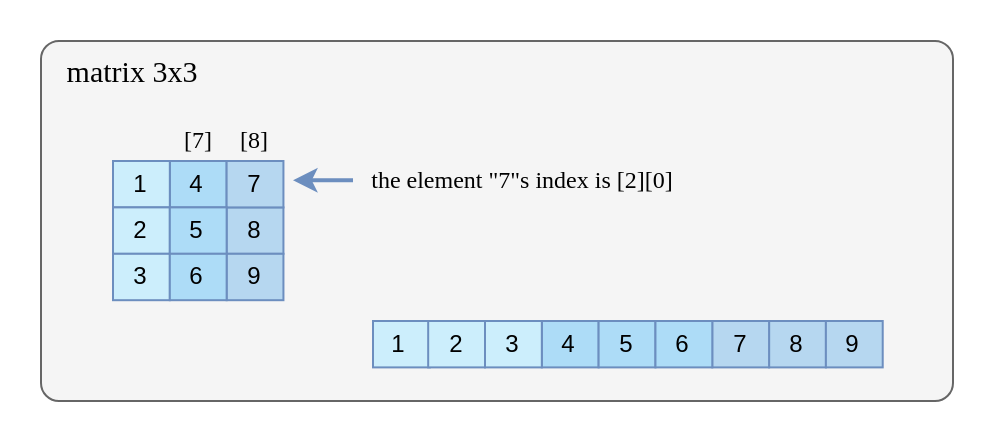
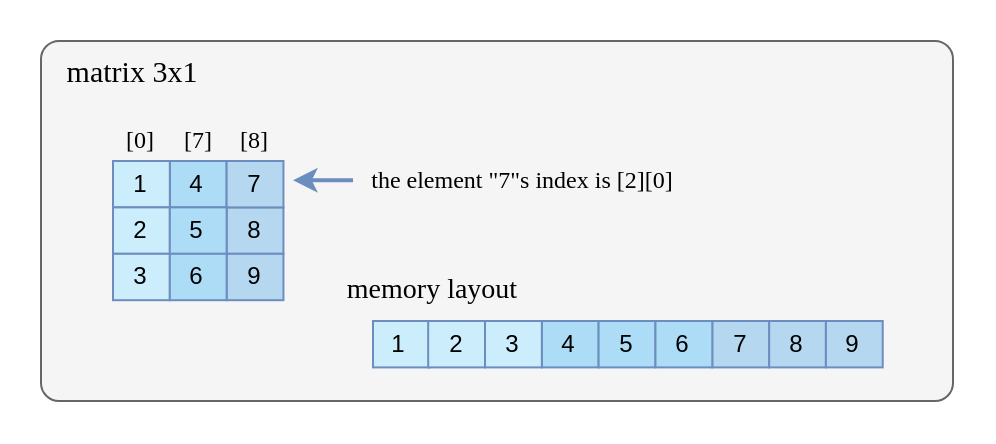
(133, 71) -> (133, 71)
none -> (141, 141)
none -> (433, 291)
